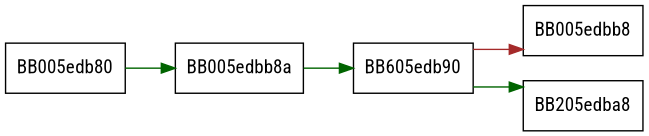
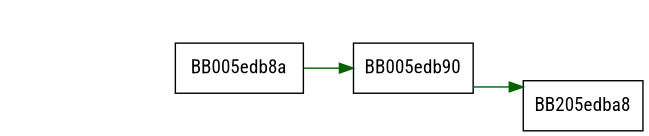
(583, 31) -> none
(65, 68) -> none
(239, 68) -> (239, 68)
(413, 68) -> (413, 68)
